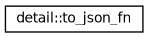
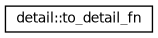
(74, 19) -> (79, 19)
